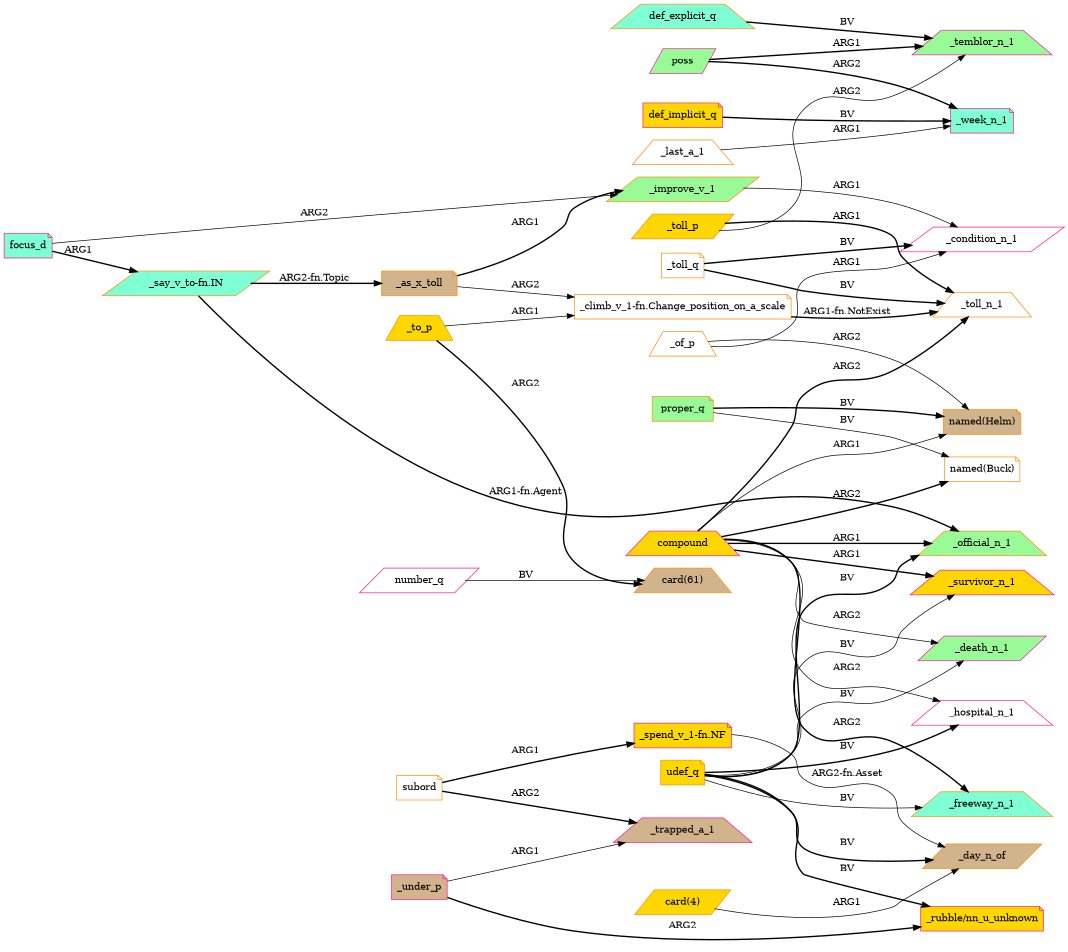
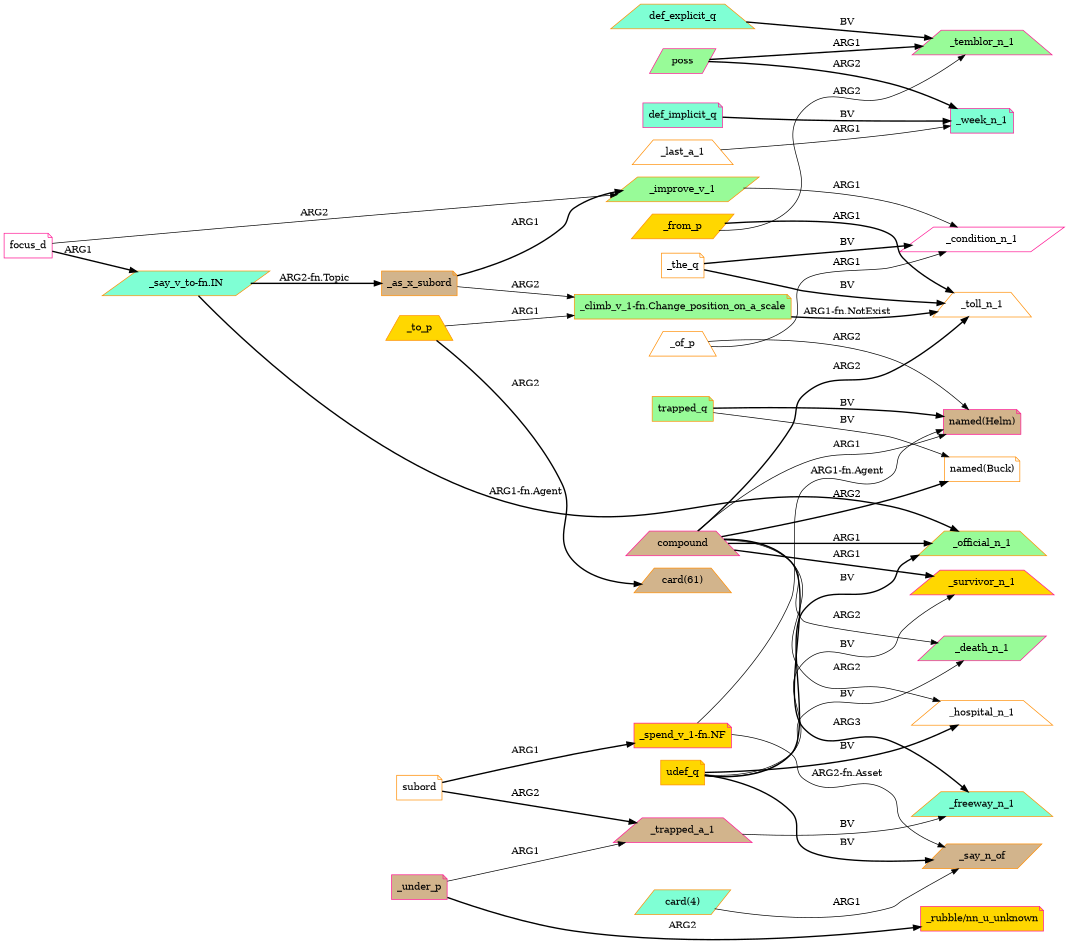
(683, 115) -> (683, 115)
(683, 226) -> (683, 226)
(28, 246) -> (28, 246)
(683, 266) -> (683, 266)
(419, 283) -> (419, 283)
(683, 307) -> (683, 307)
(683, 409) -> (683, 409)
(982, 422) -> (982, 422)
(683, 543) -> (683, 543)
none -> (795, 552)
(419, 580) -> none
(982, 713) -> (982, 713)
(847, 723) -> (847, 723)
(808, 804) -> (841, 834)
(796, 856) -> none
(982, 856) -> (982, 856)
(683, 902) -> (683, 902)
